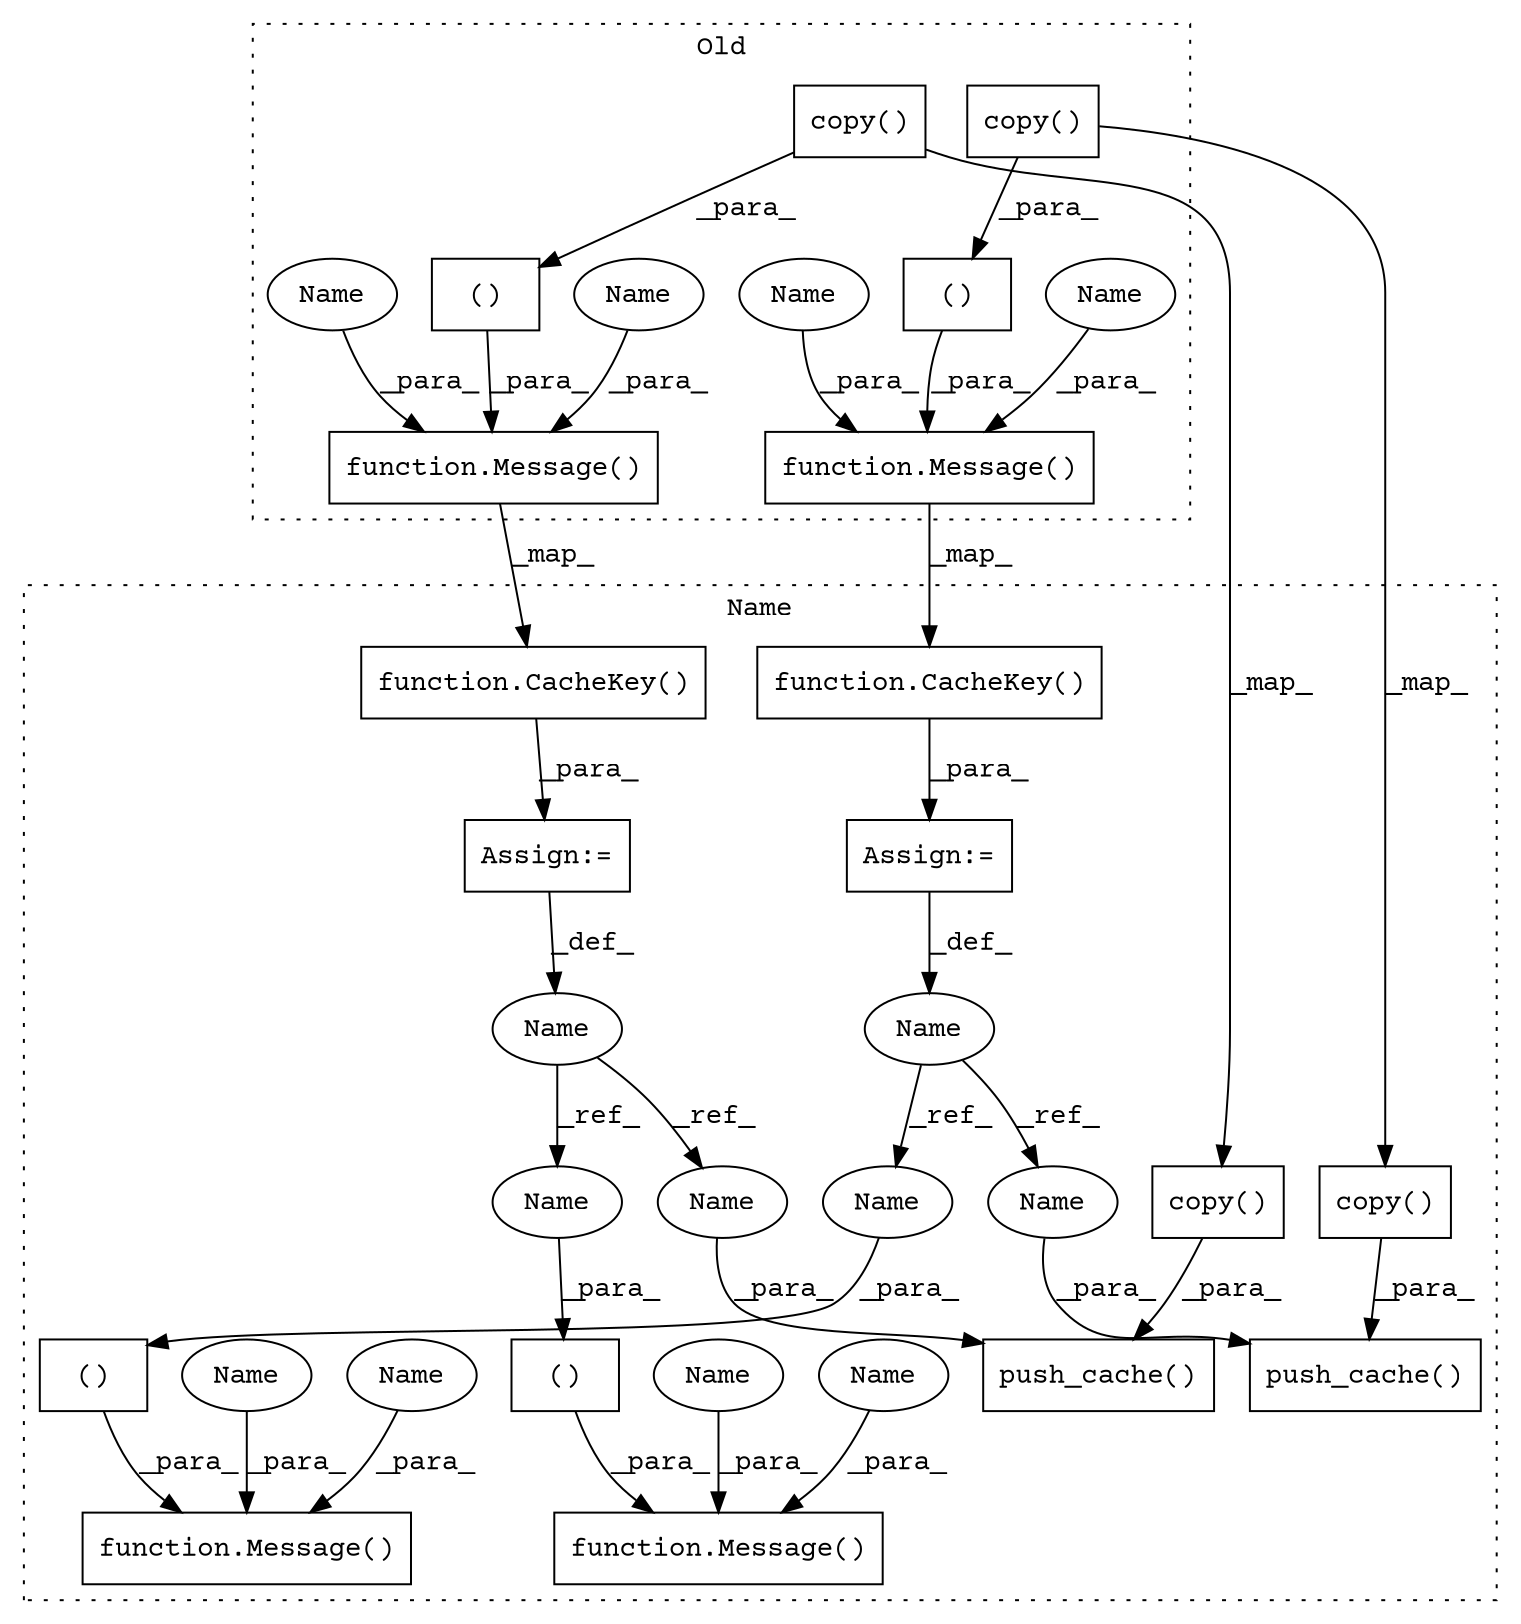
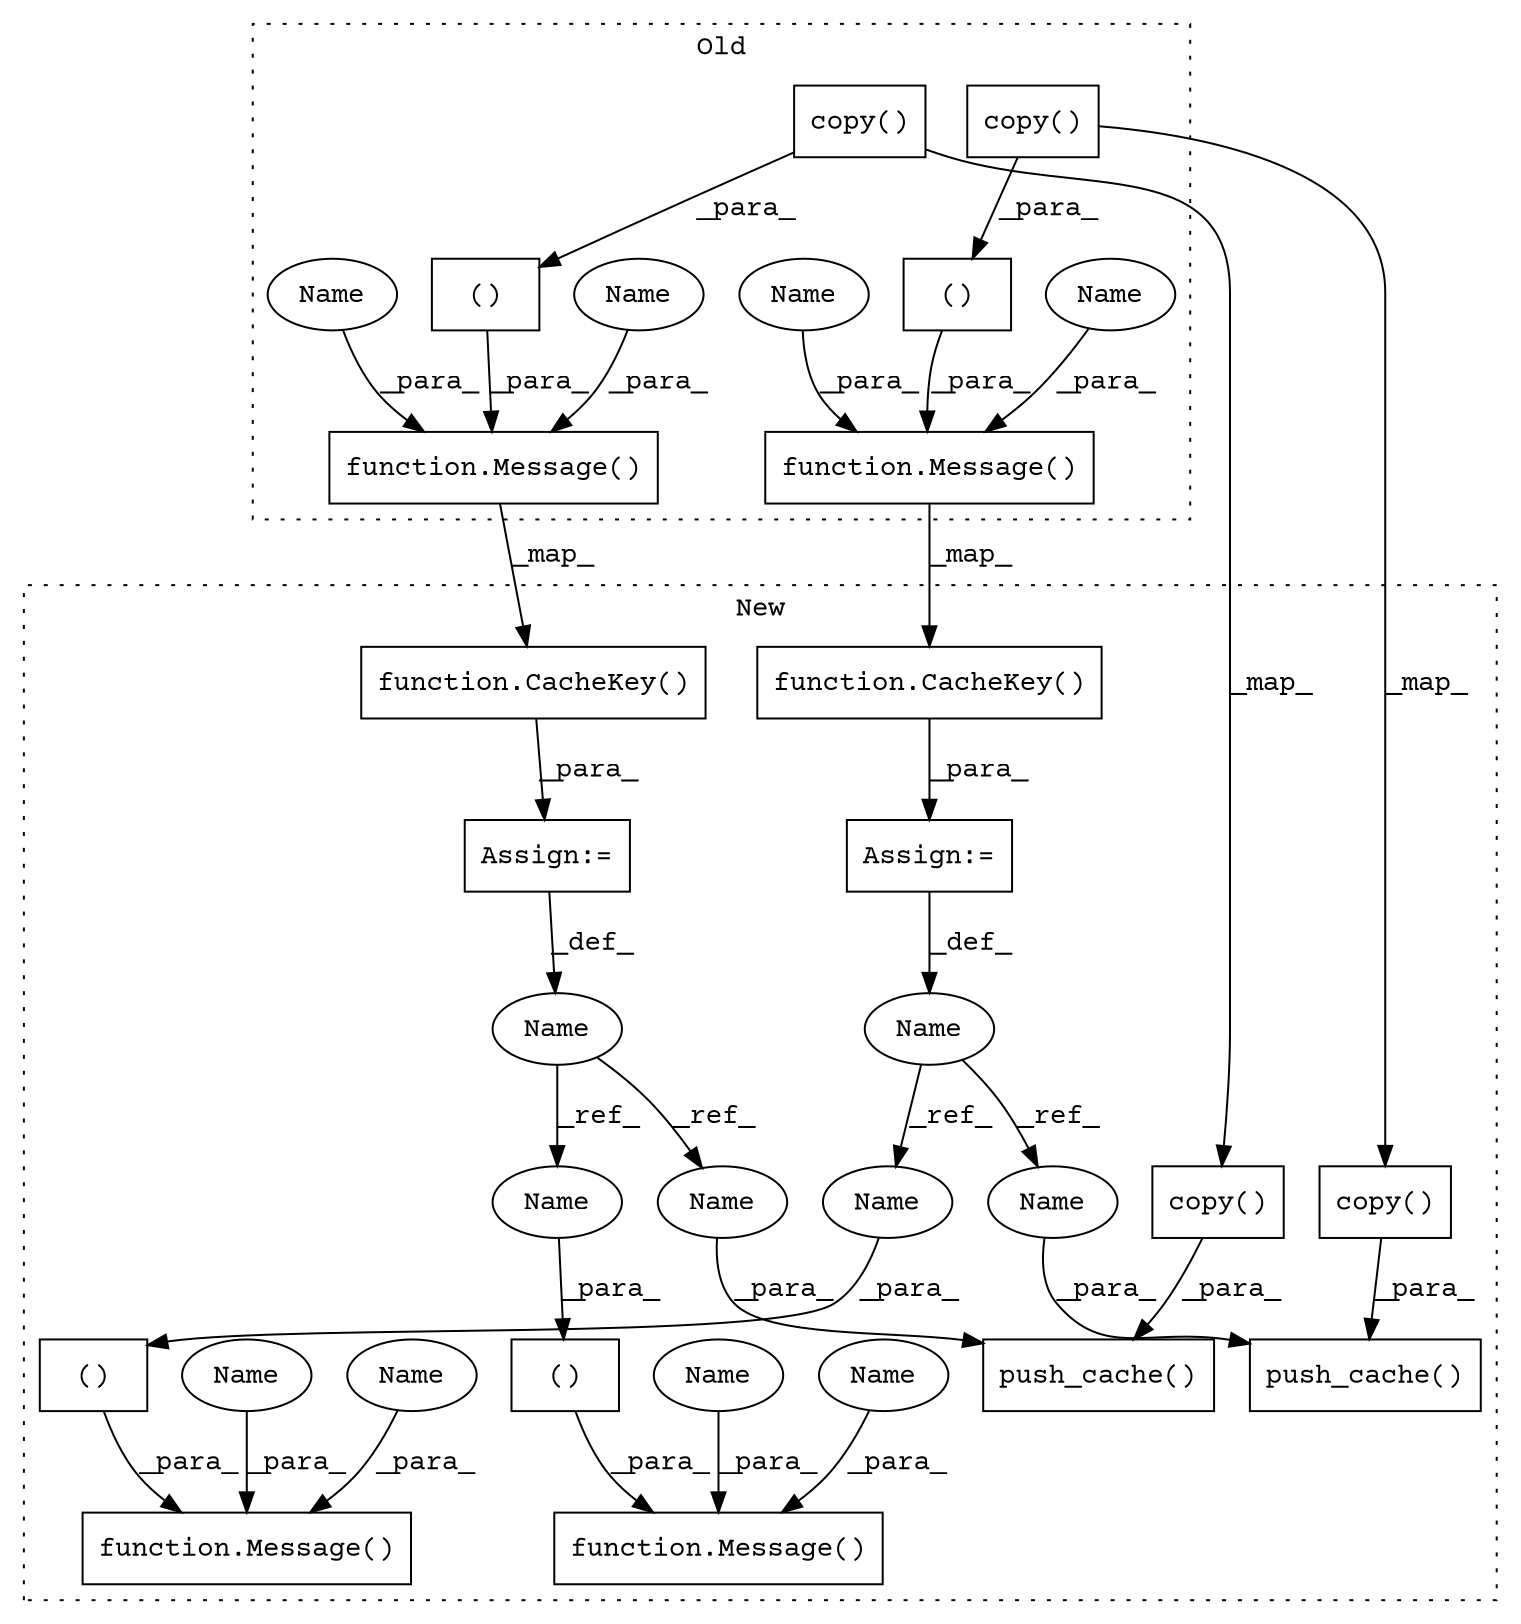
(760, 608) -> (760, 608)
